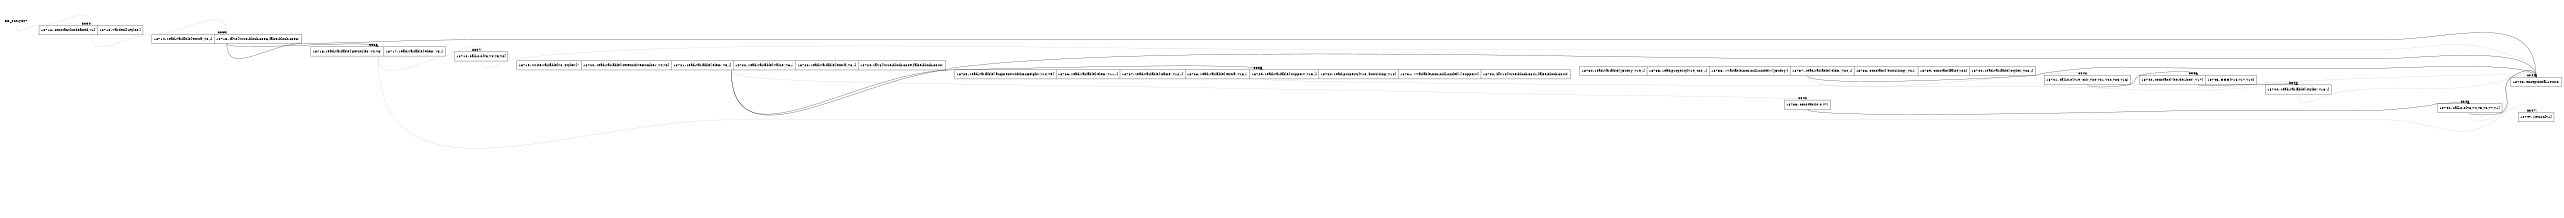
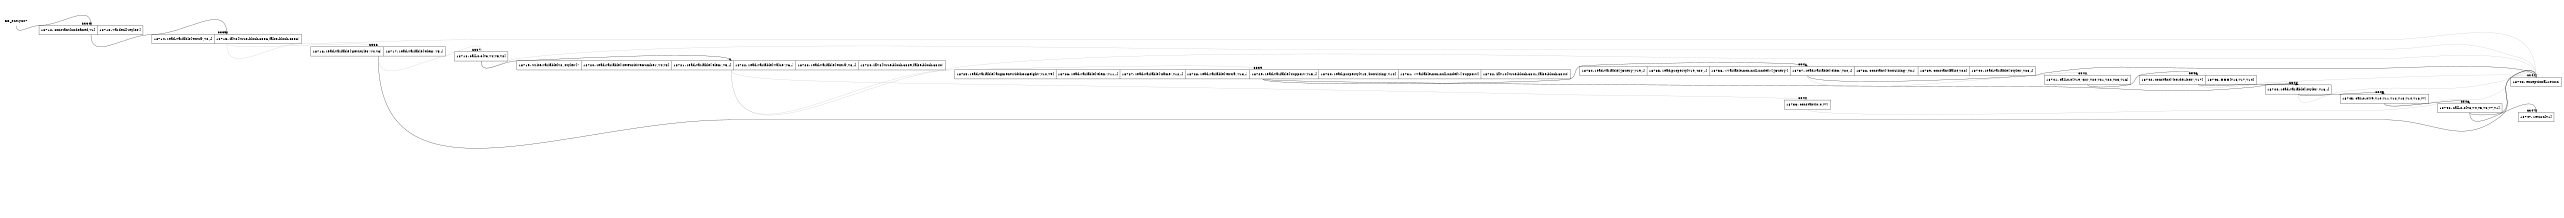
(54, 23) -> (54, 23)
(159, 34) -> (159, 34)
(1388, 40) -> (1388, 40)
(301, 45) -> (301, 45)
none -> (603, 57)
(1619, 57) -> (1619, 57)
(979, 69) -> (979, 69)
none -> (1537, 81)
(1779, 86) -> (1779, 86)
none -> (2384, 99)
(2138, 112) -> (2138, 112)
(2495, 116) -> (2495, 116)
(1448, 120) -> (1448, 120)
